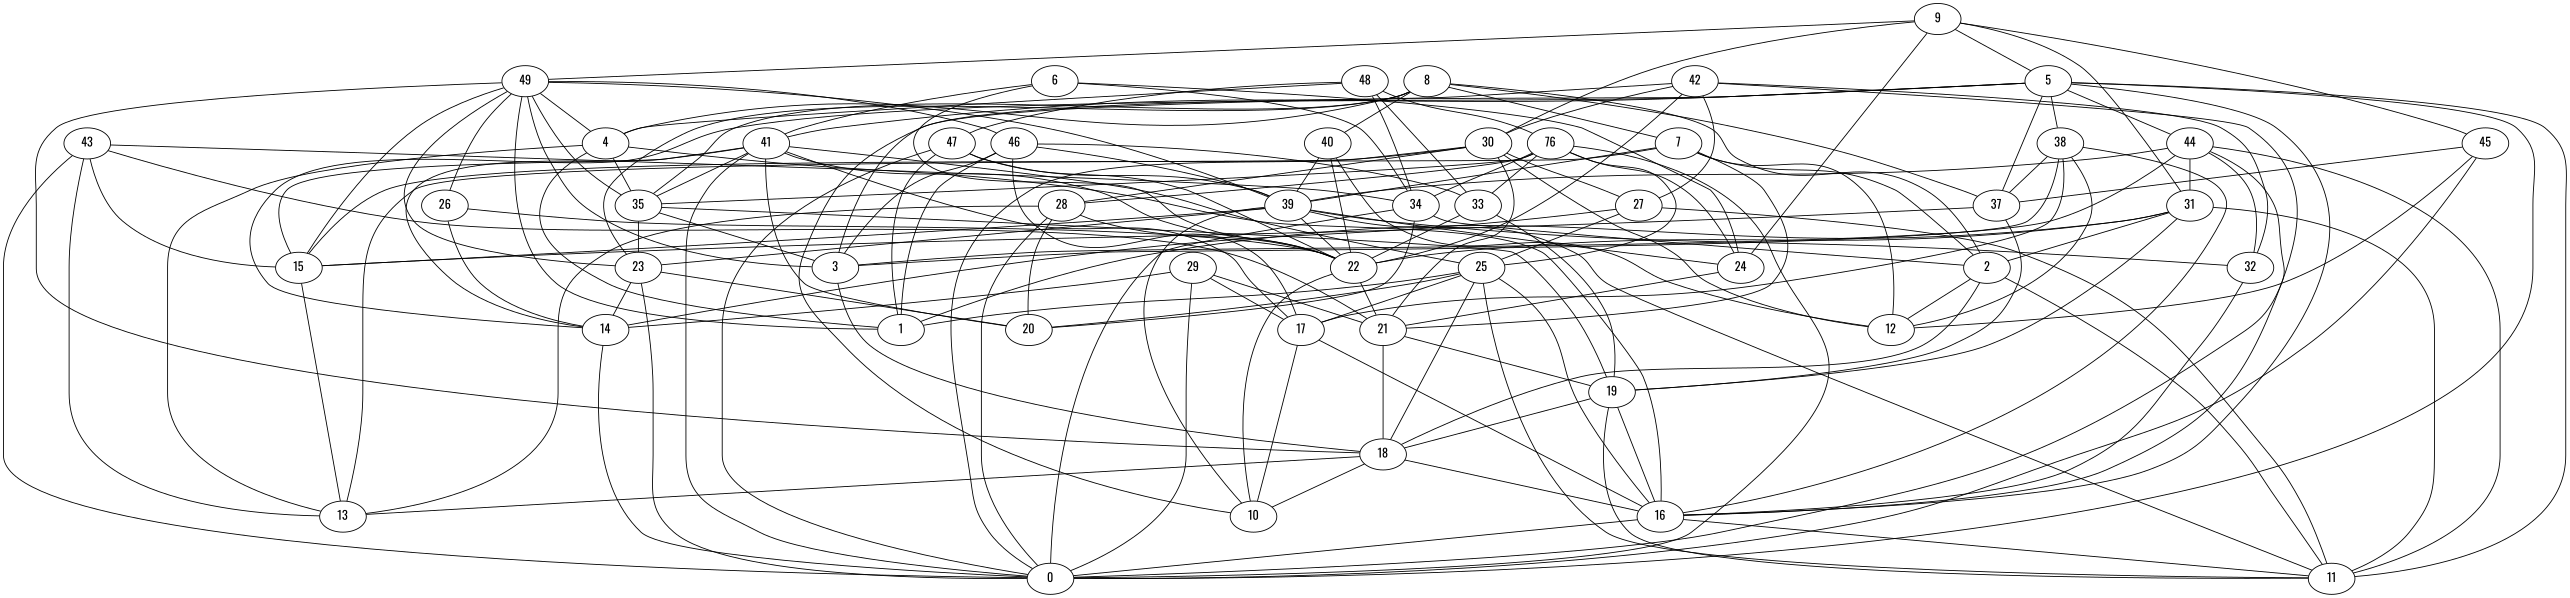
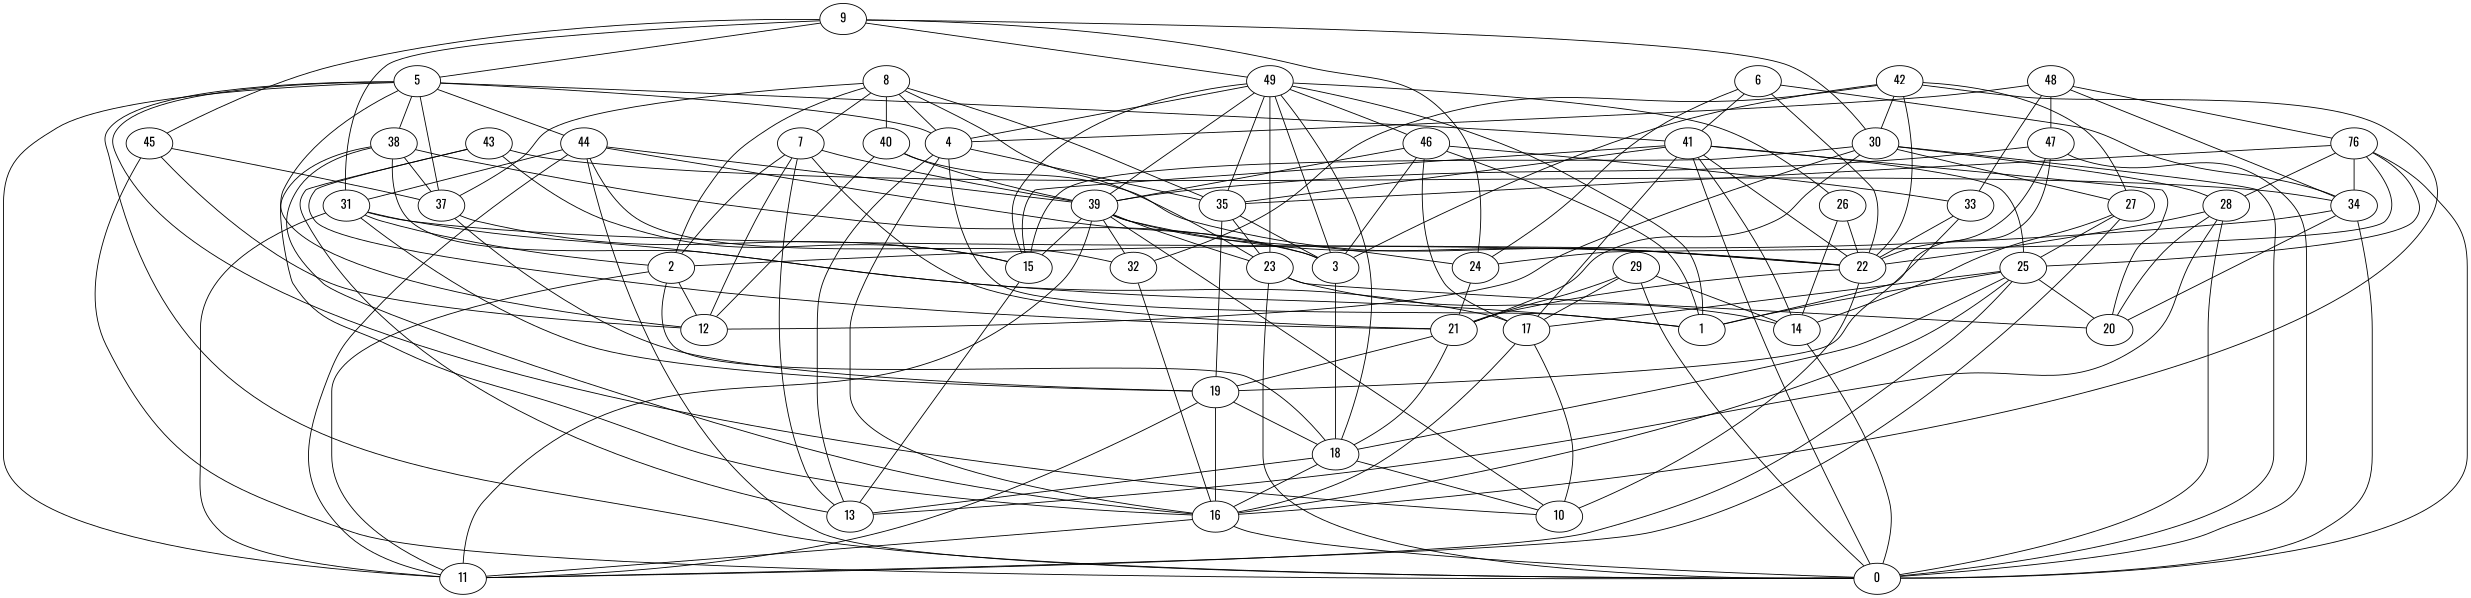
(715, 132) -> (724, 102)
(1514, 175) -> none
(344, 546) -> none
